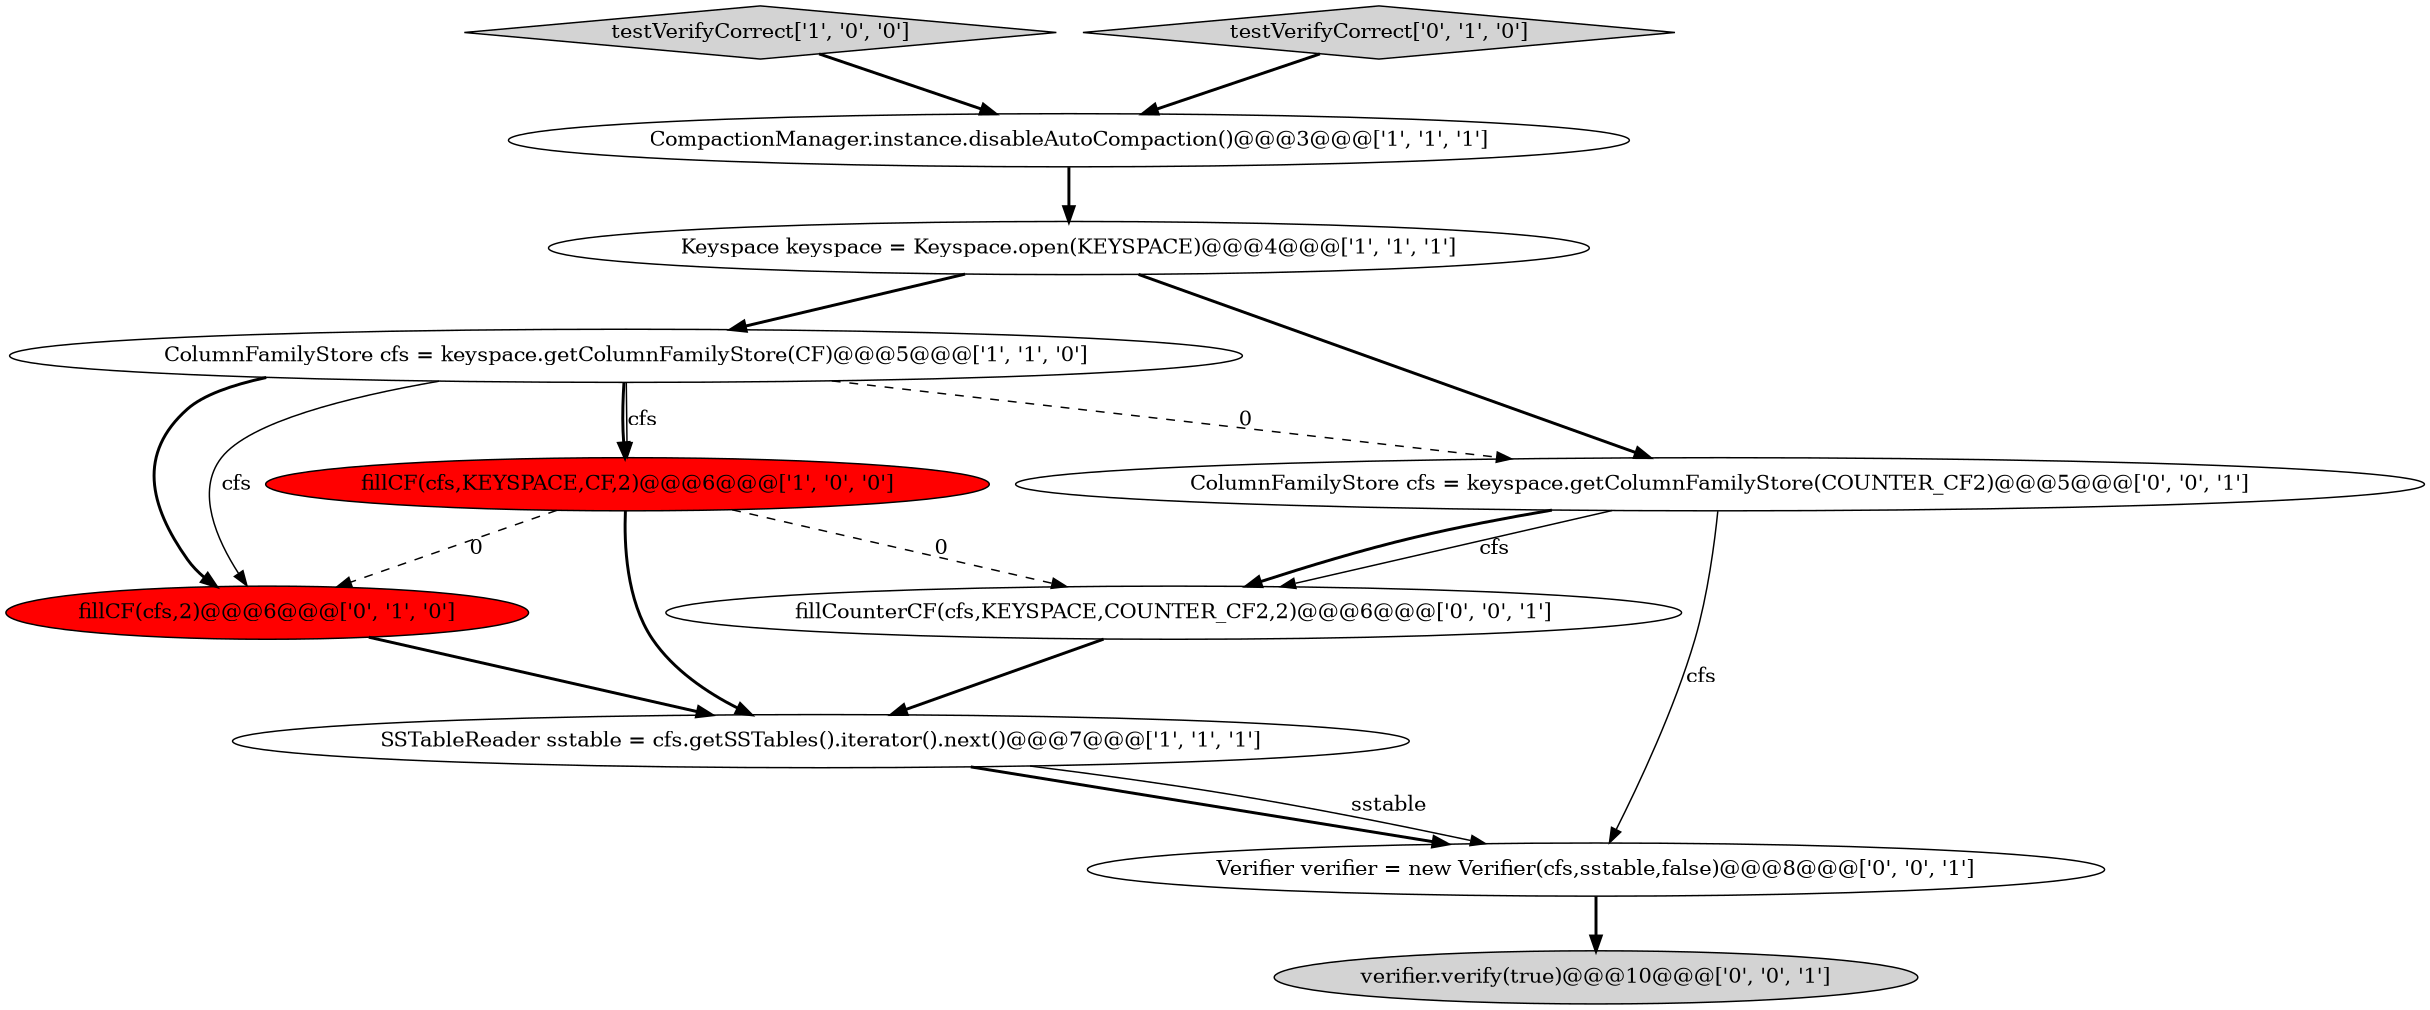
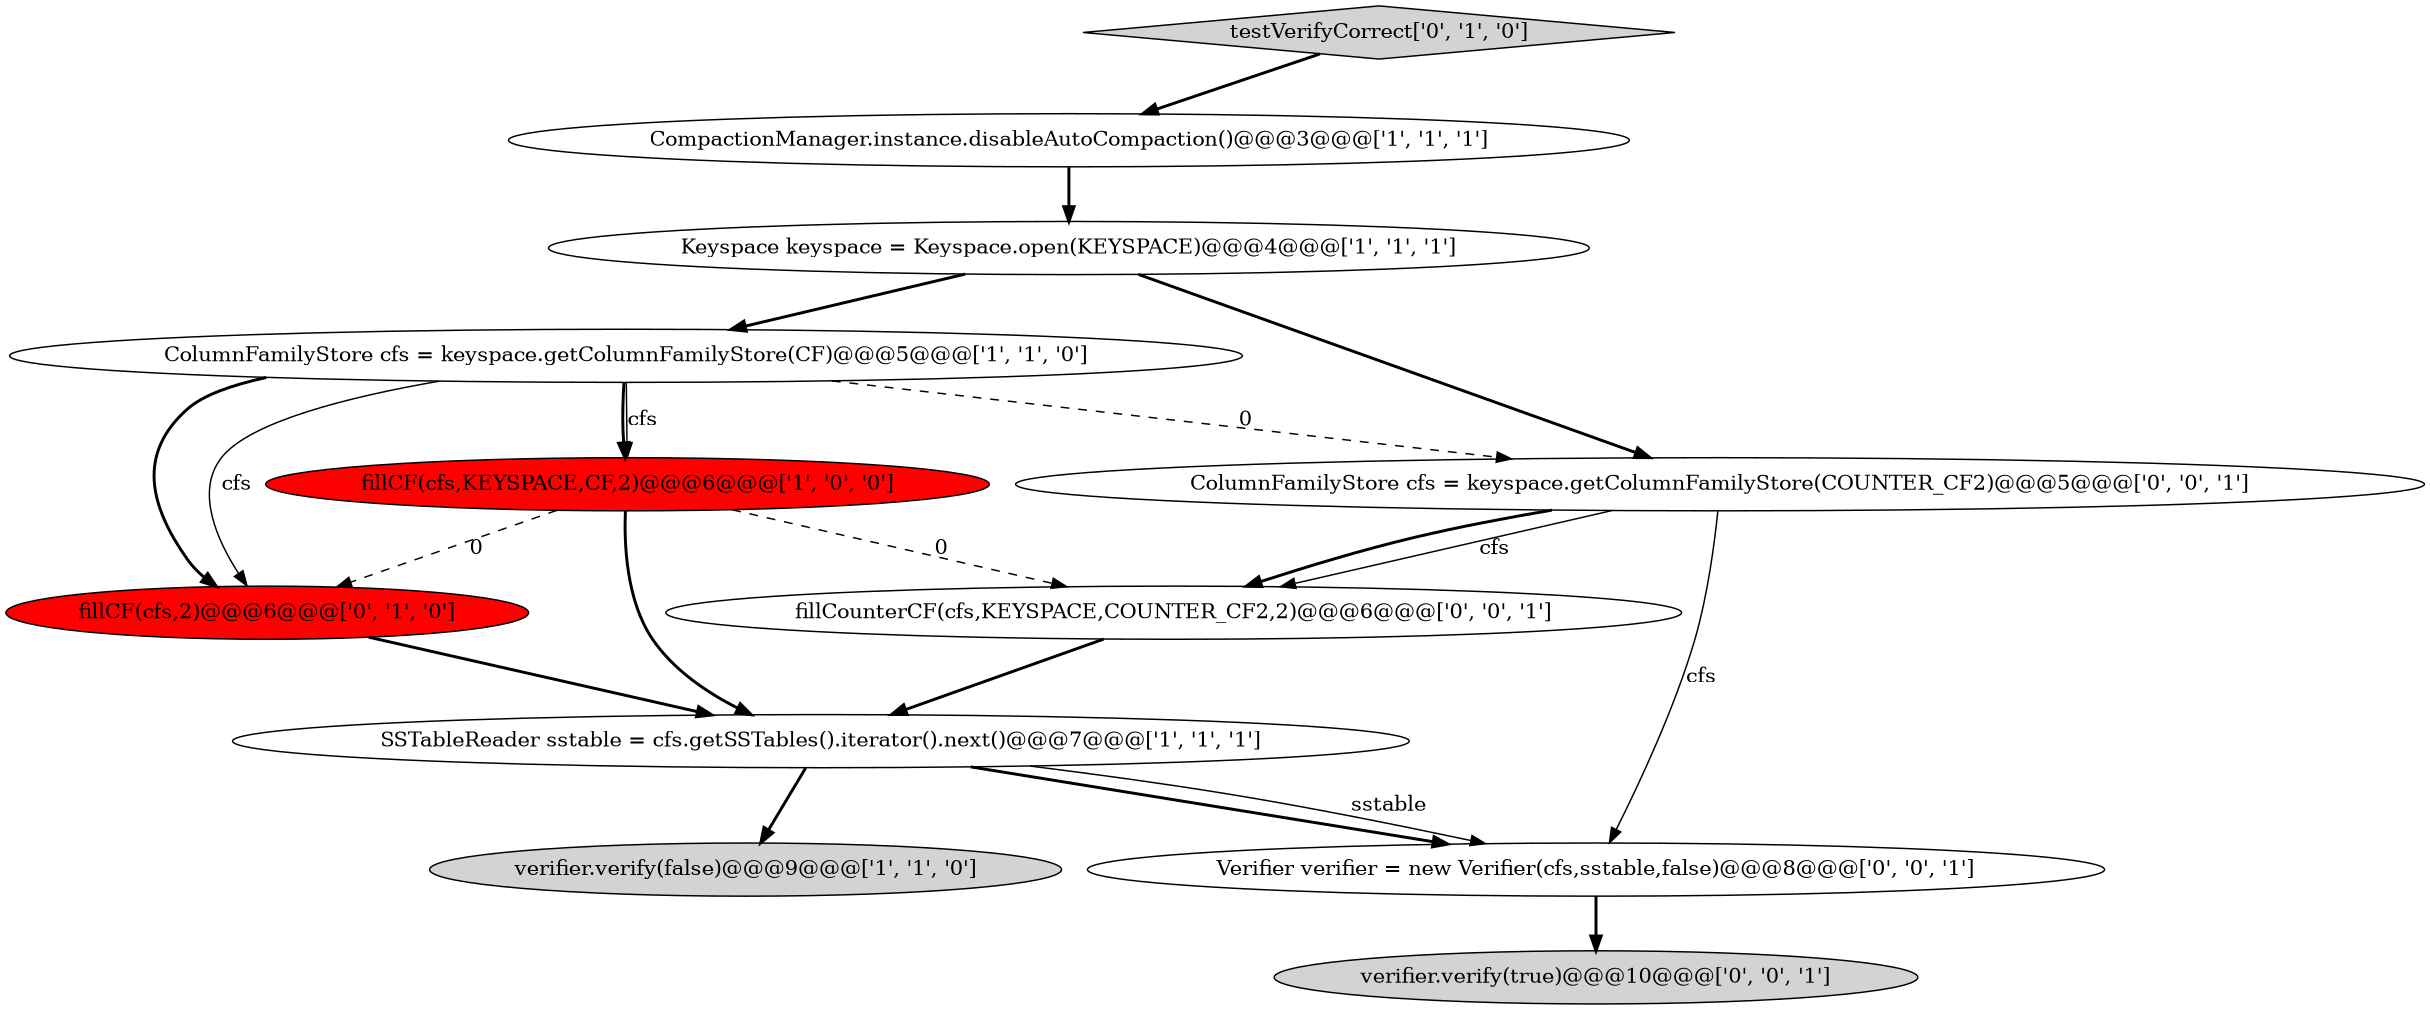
(760, 32) -> none
none -> (746, 870)
